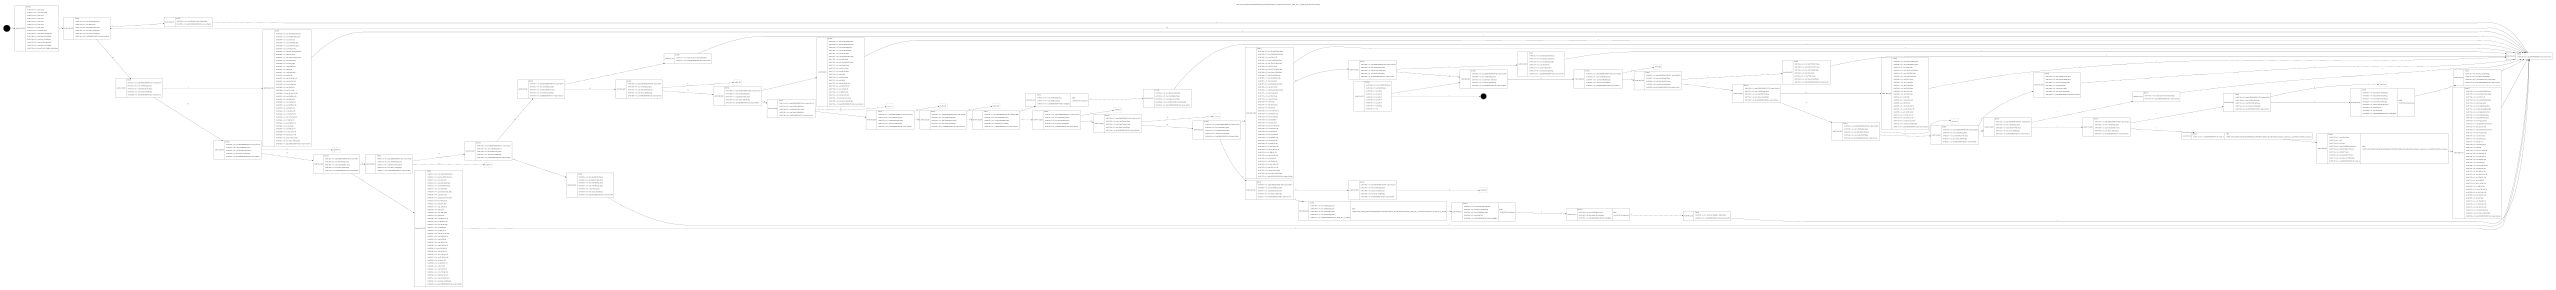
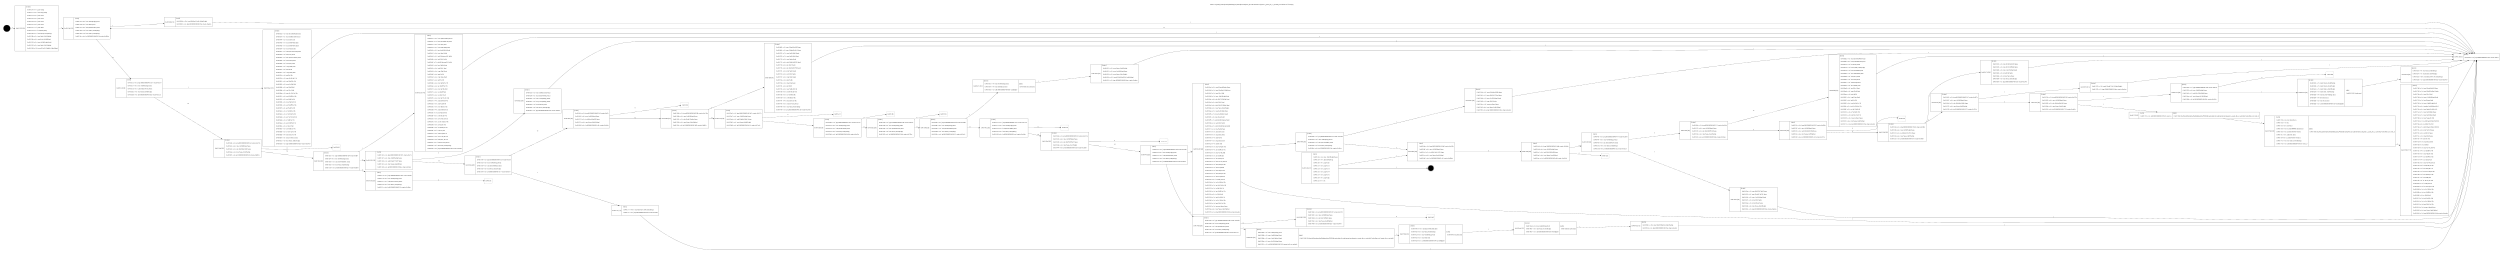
(438, 158) -> (362, 161)
